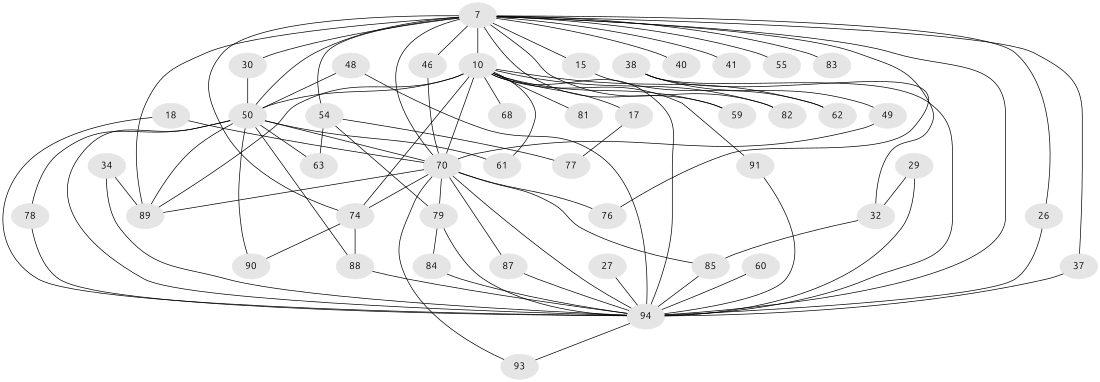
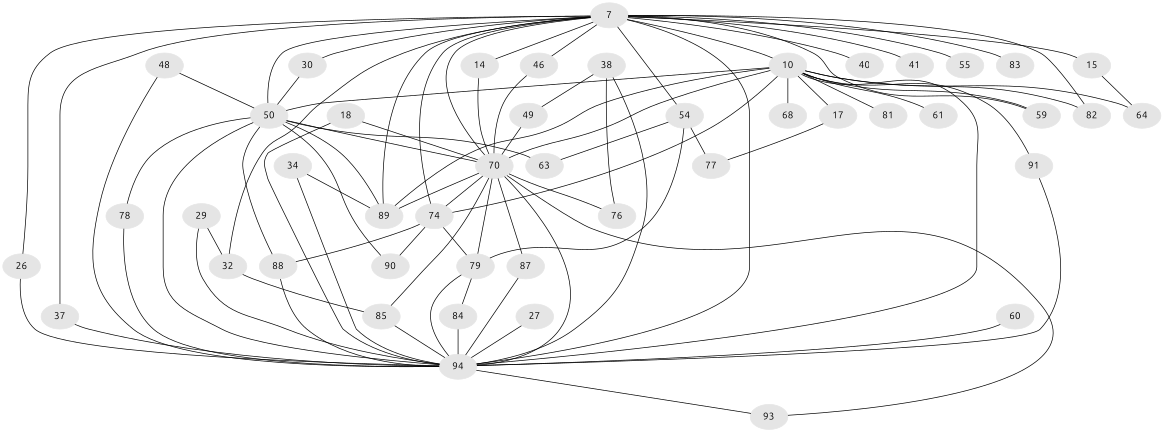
none -> (480, 66)
(838, 116) -> (1142, 116)
(376, 139) -> none
none -> (456, 242)
